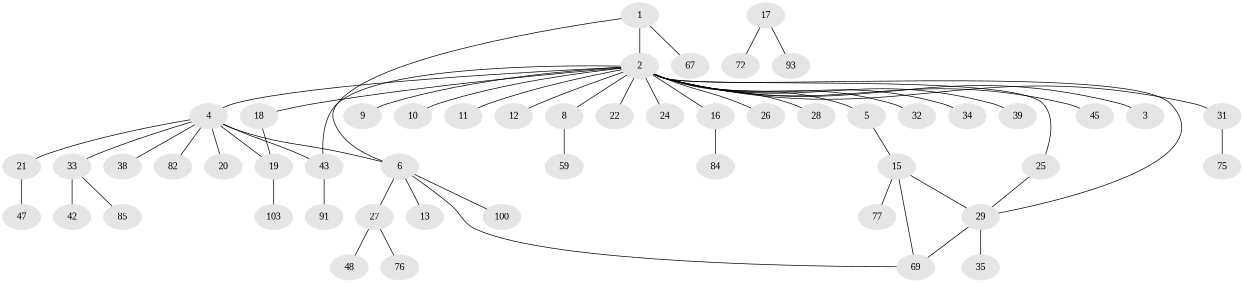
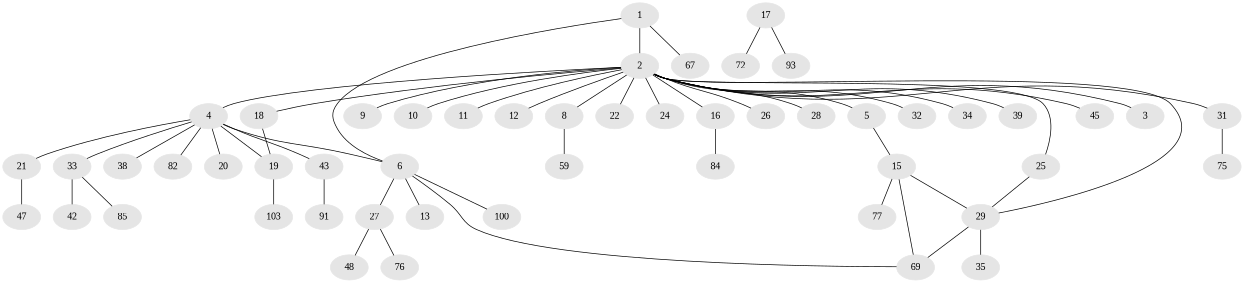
(450, 73) -> none
